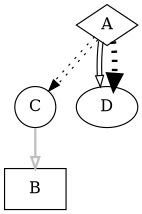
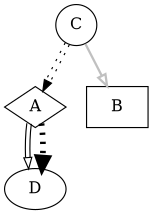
(76, 60) -> (58, 63)
